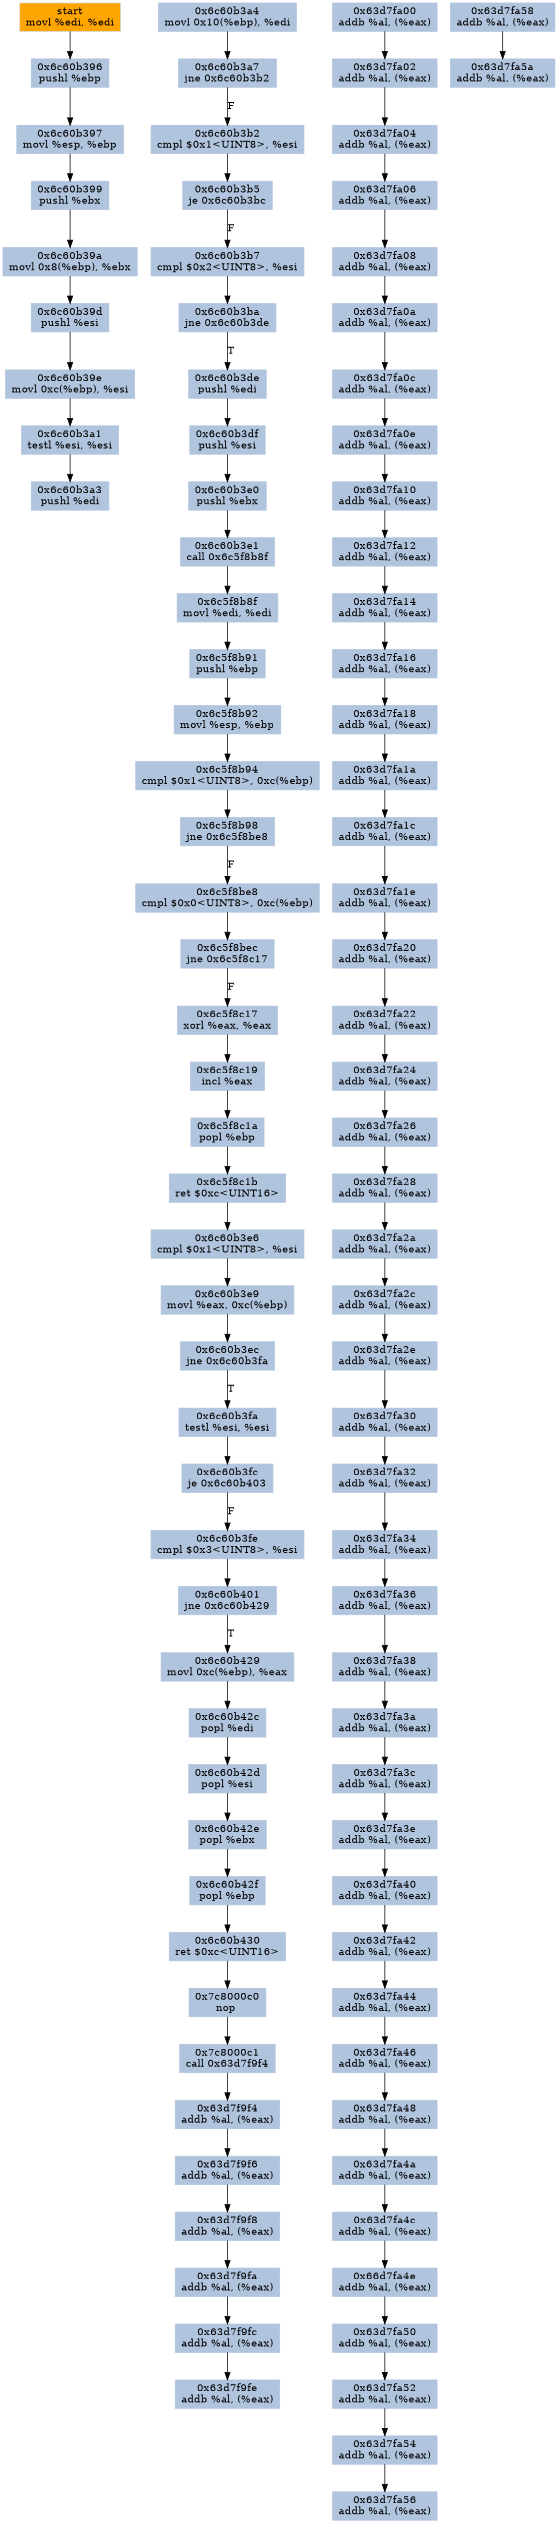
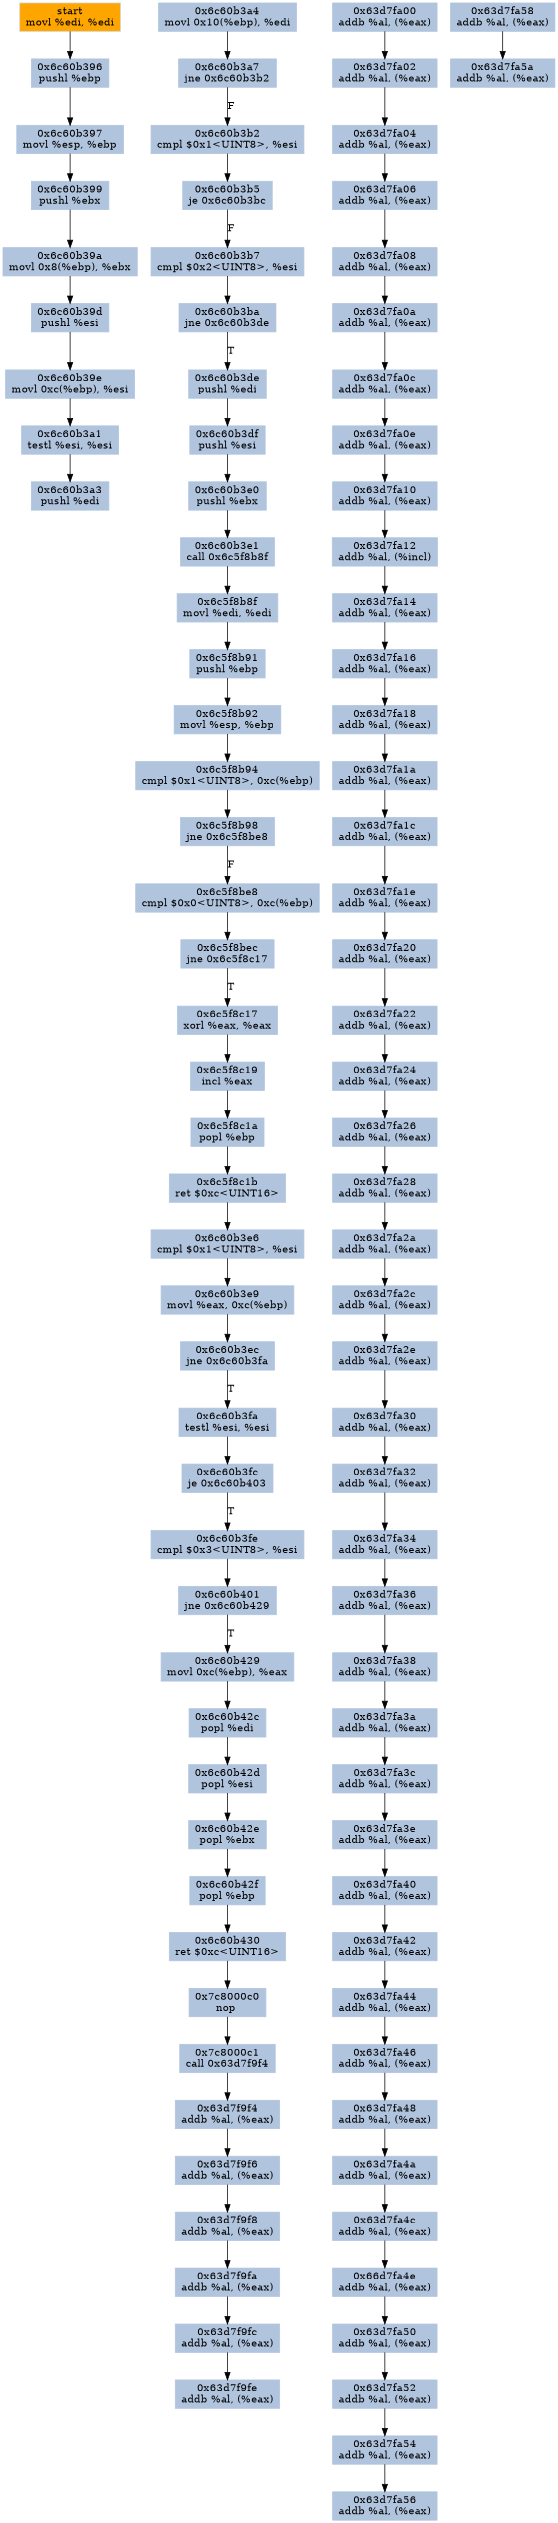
(385, 552) -> (385, 552)
(231, 987) -> (231, 987)
(231, 1511) -> (231, 1511)
